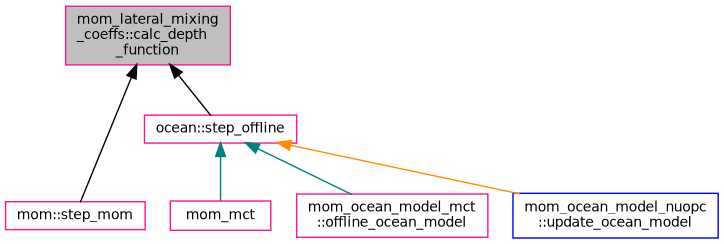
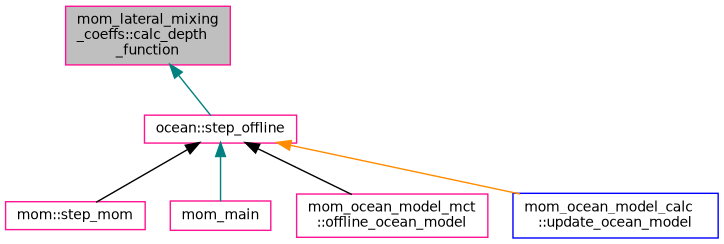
(195, 96) -> (195, 96)
(106, 140) -> (142, 176)
(305, 172) -> (305, 172)
(221, 216) -> (221, 216)
(616, 216) -> (616, 216)
